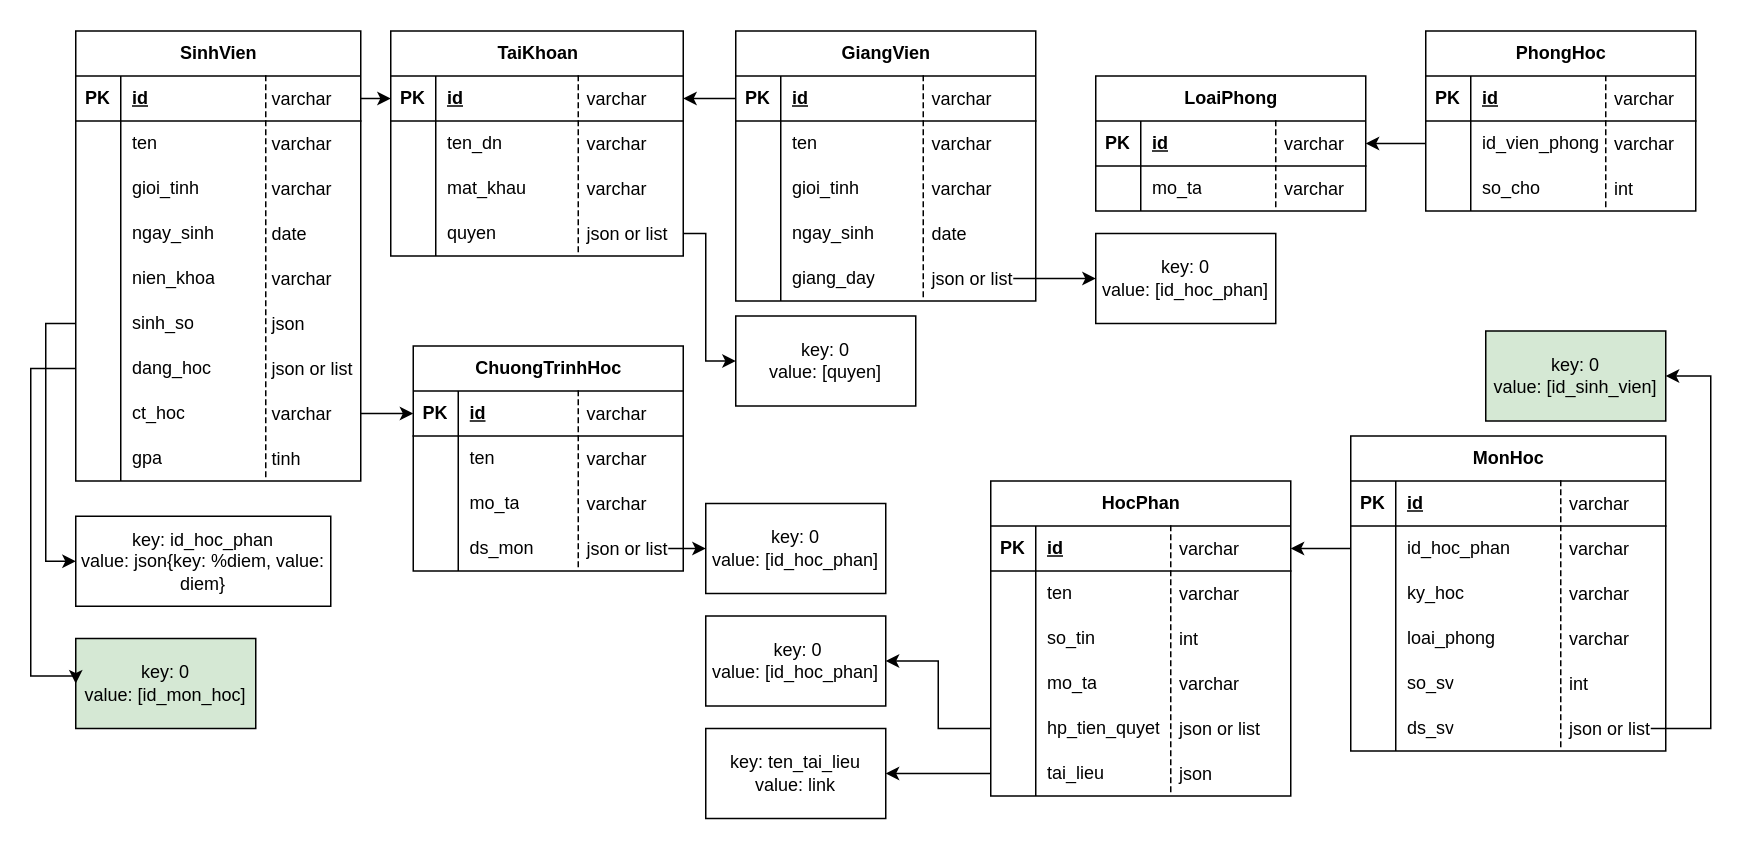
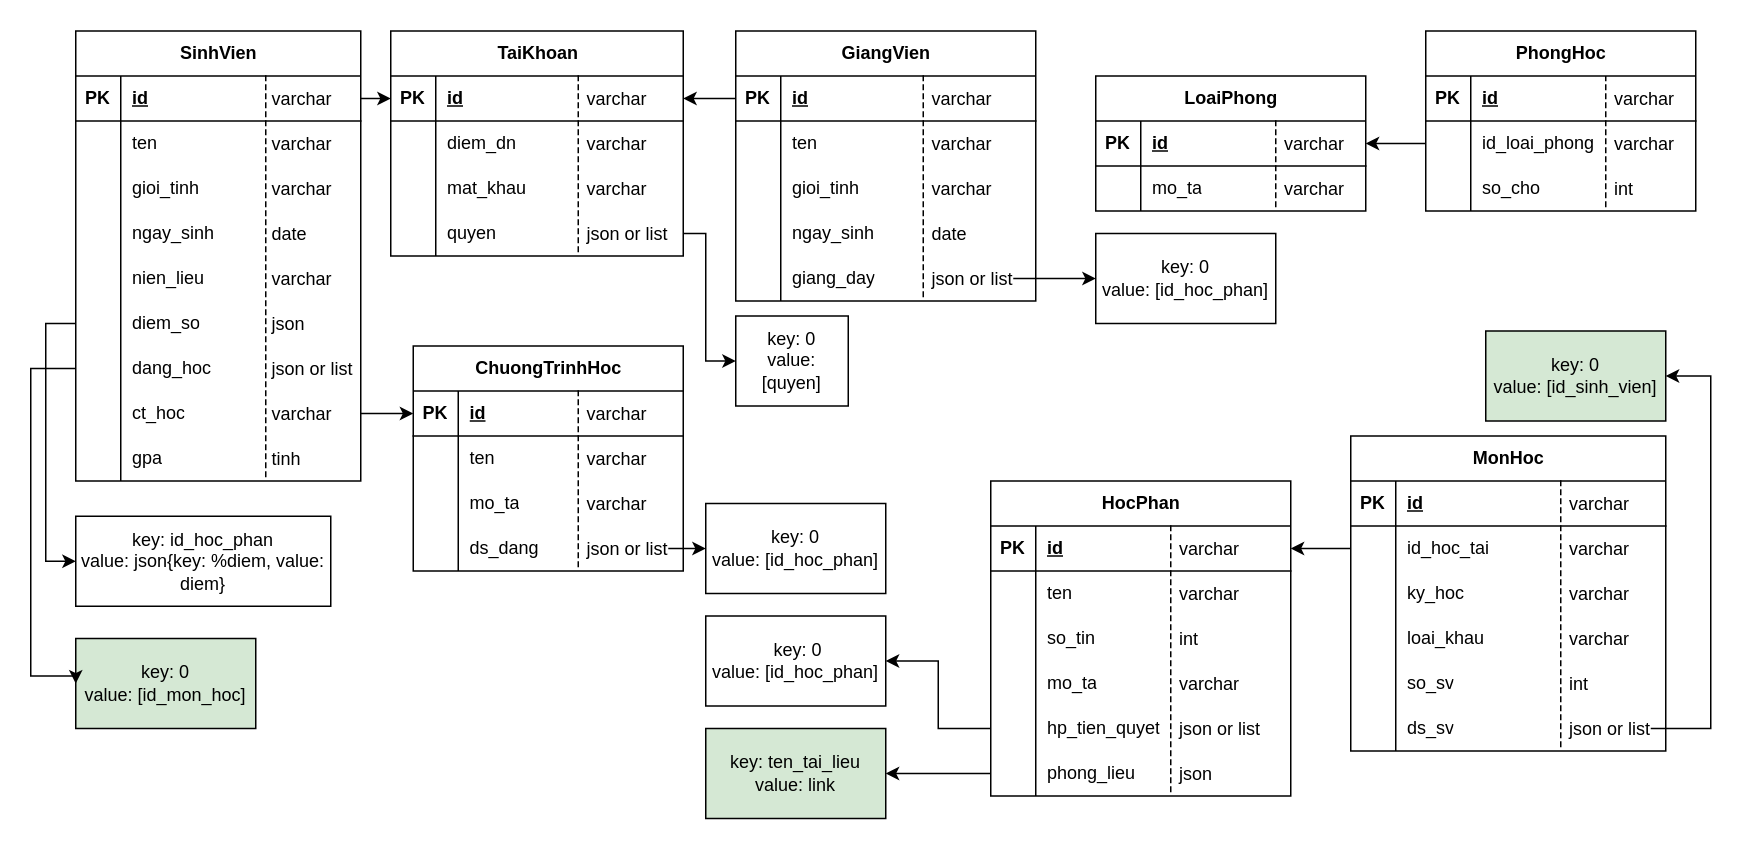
(478, 143) -> (481, 143)
(1544, 143) -> (1541, 143)
(176, 278) -> (171, 278)
(166, 323) -> (166, 323)
(826, 361) -> (792, 361)
(500, 548) -> (506, 548)
(1461, 548) -> (1453, 548)
(1453, 638) -> (1448, 638)
(796, 773) -> (796, 773)
(1081, 773) -> (1093, 773)
